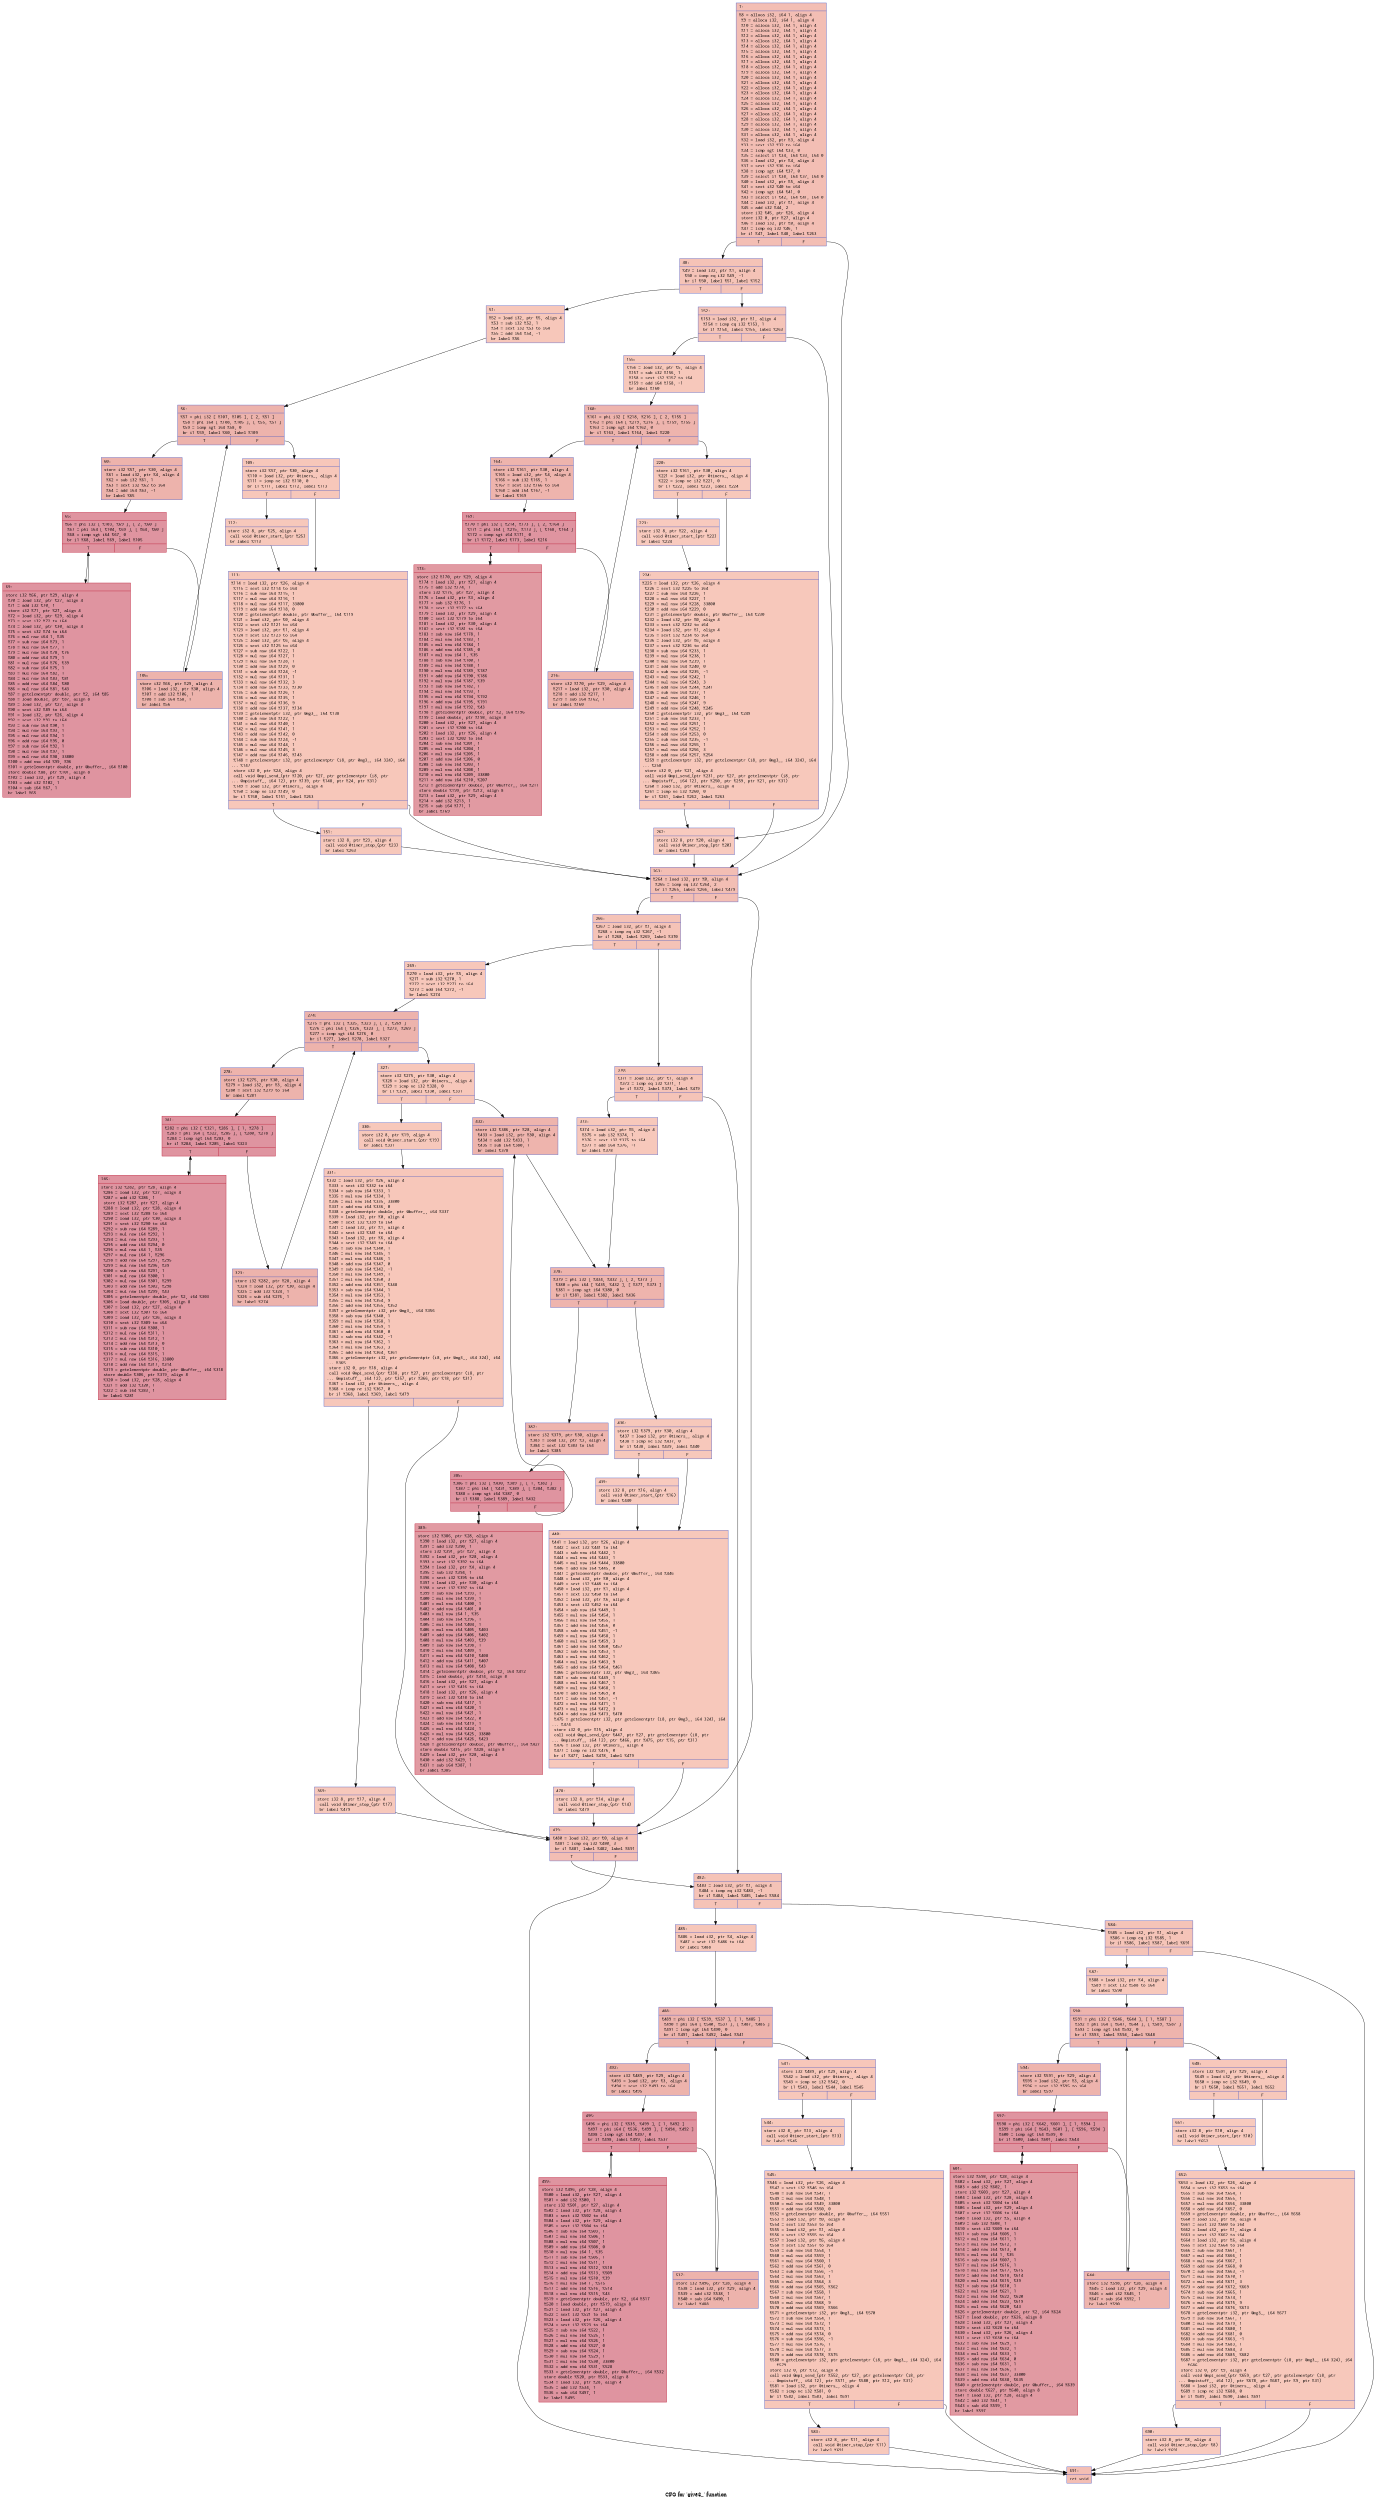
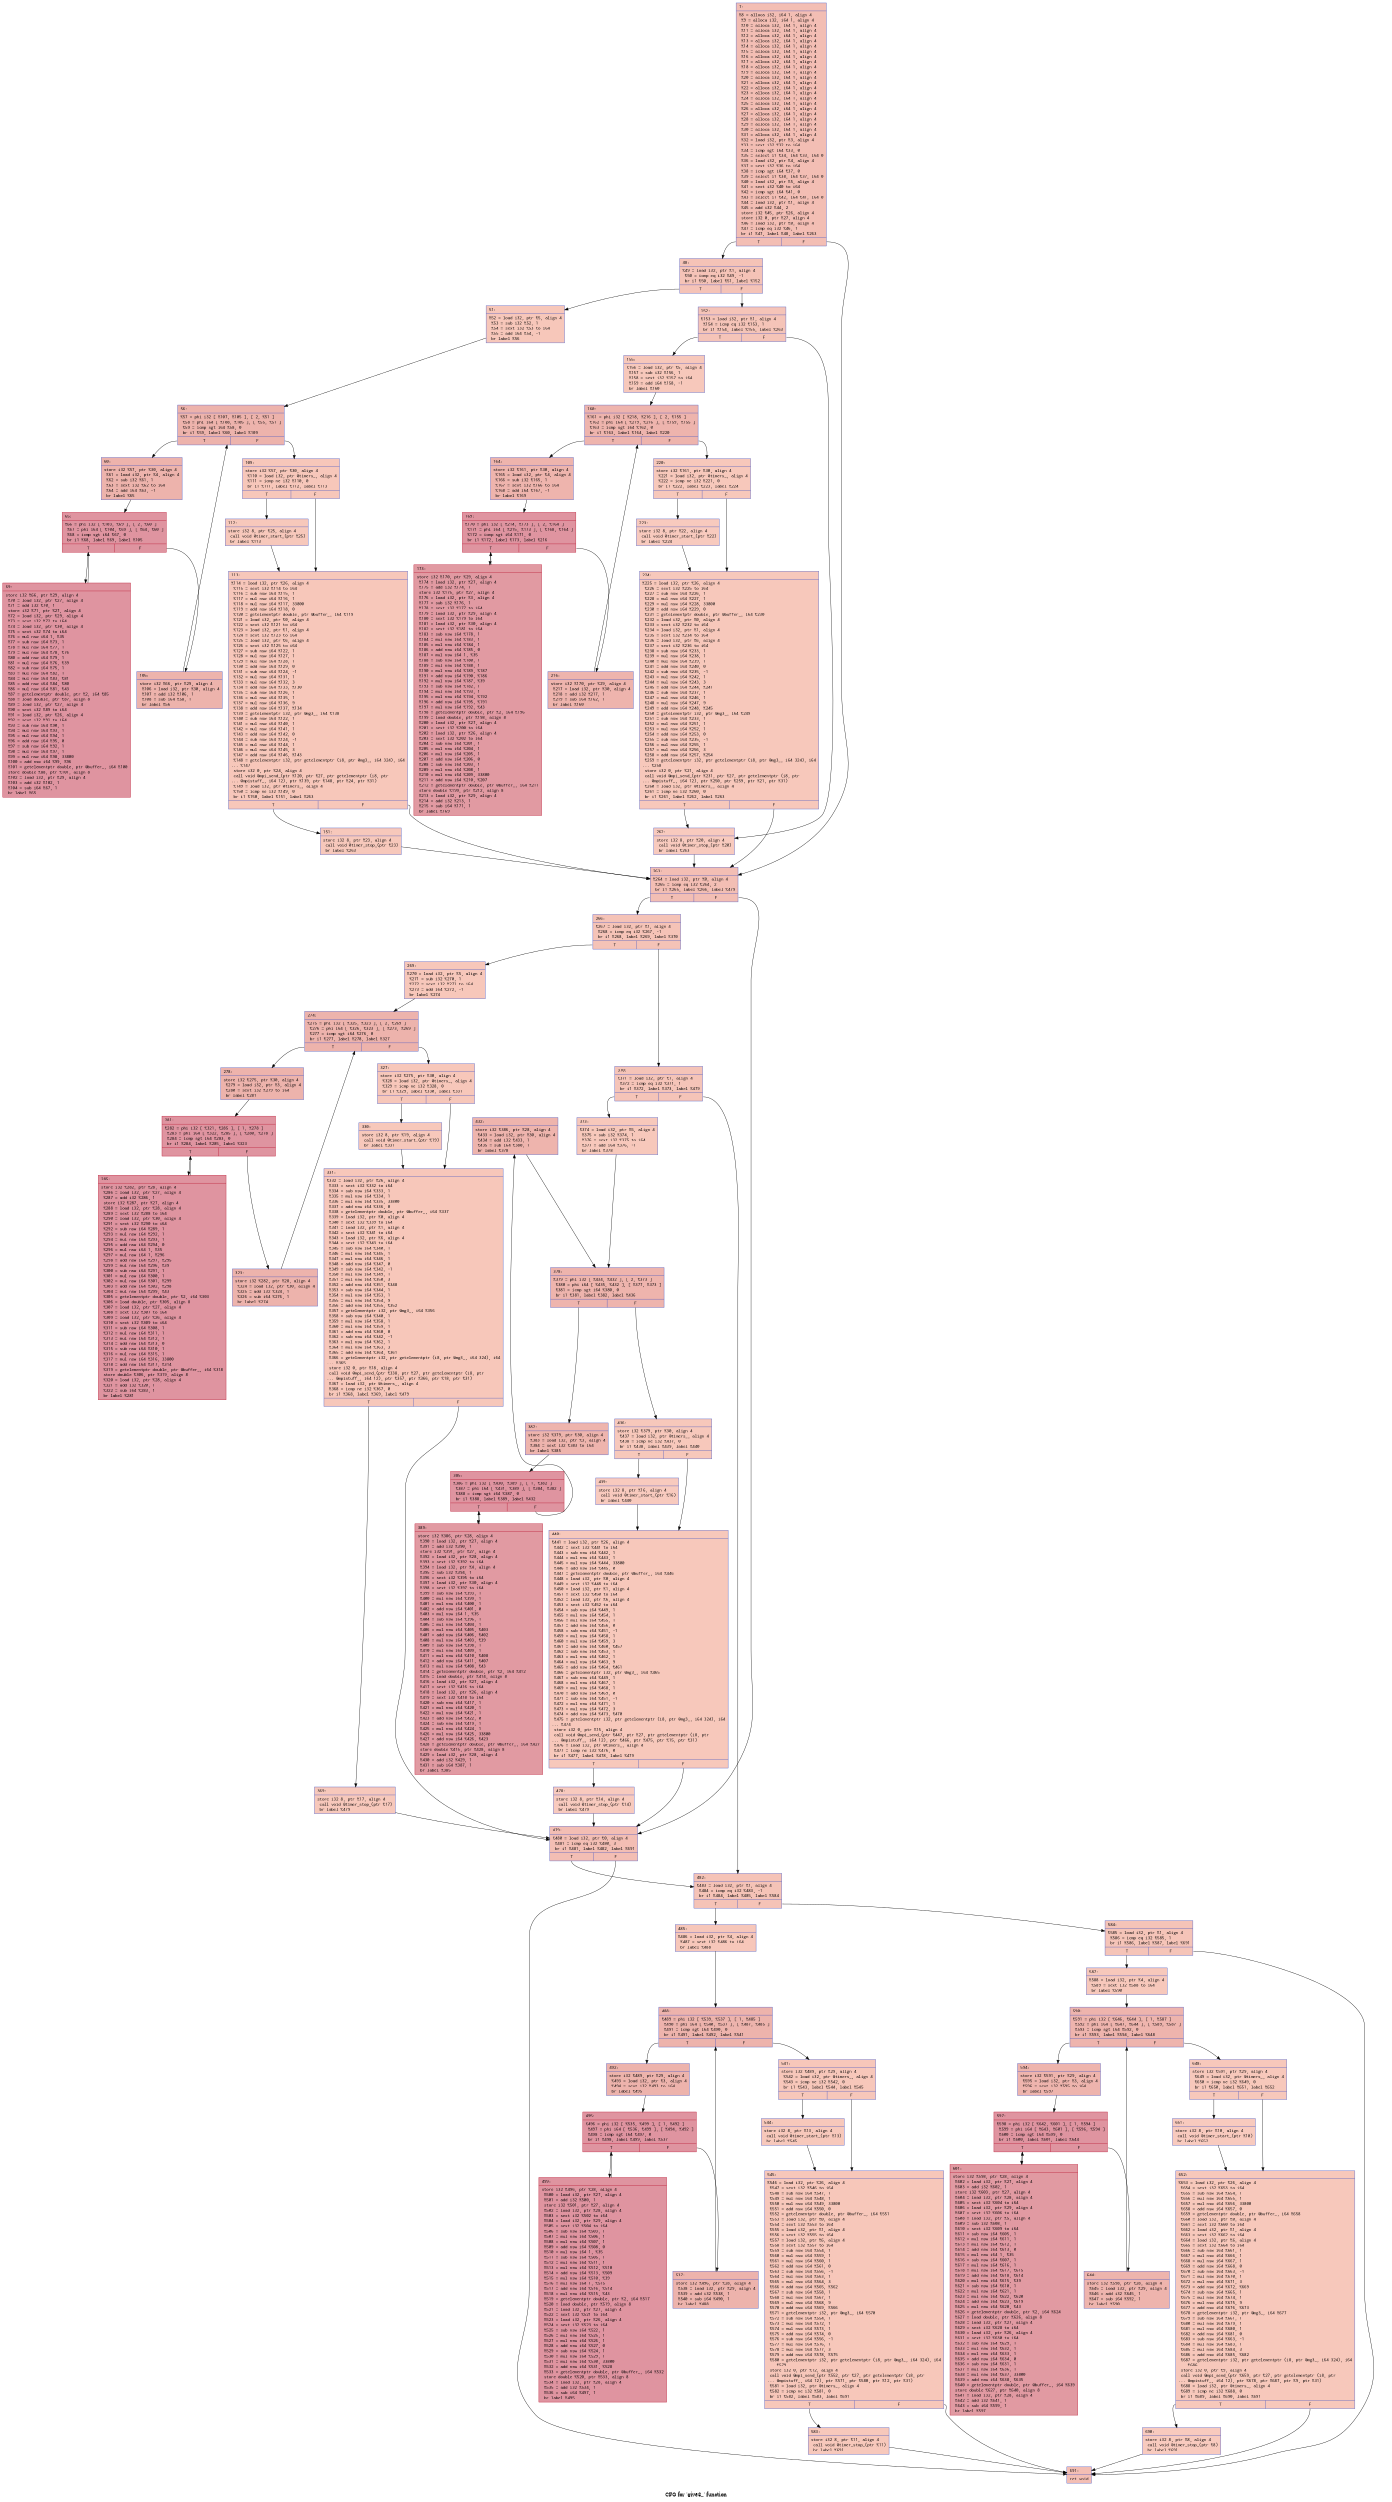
(490, 1104) -> (449, 1134)
